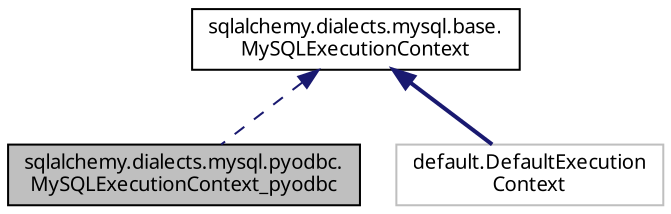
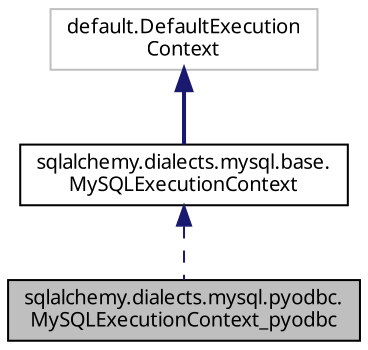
(451, 114) -> (184, 118)
